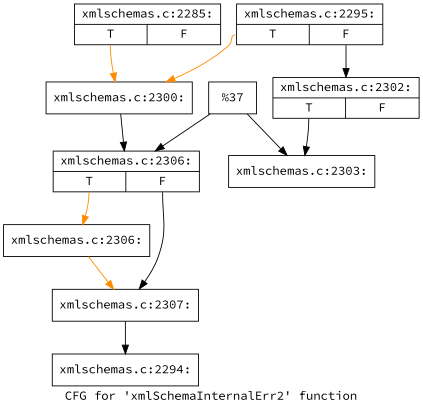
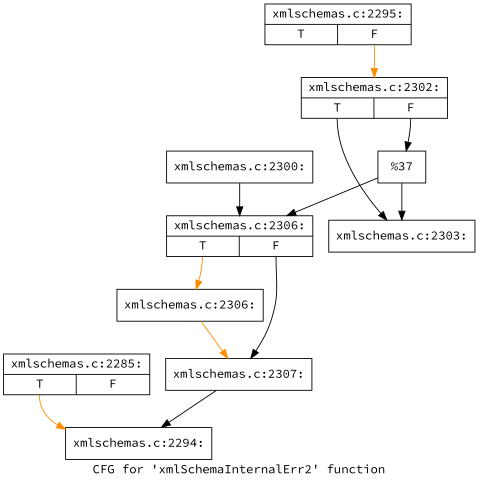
(346, 57) -> (374, 57)
(111, 59) -> (44, 413)
(208, 61) -> none
none -> (410, 130)
